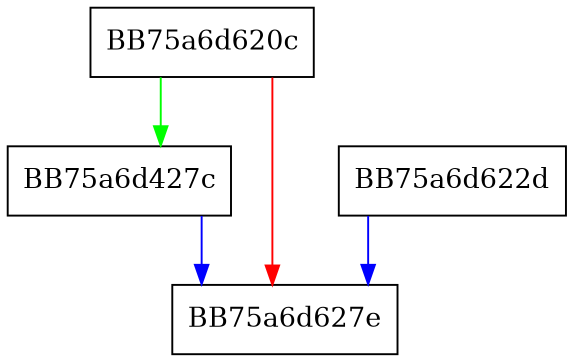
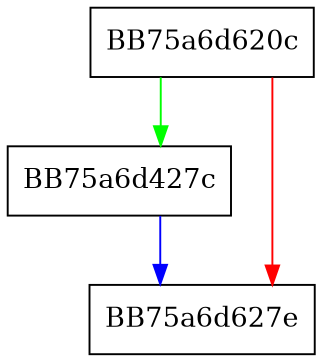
(452, 181) -> none
